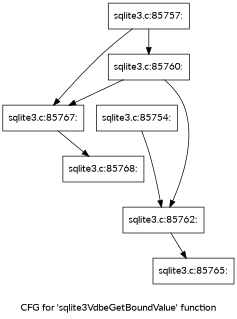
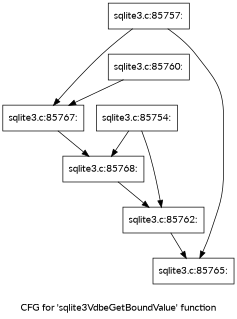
(149, 38) -> (224, 132)
(189, 138) -> (131, 192)
none -> (122, 141)
